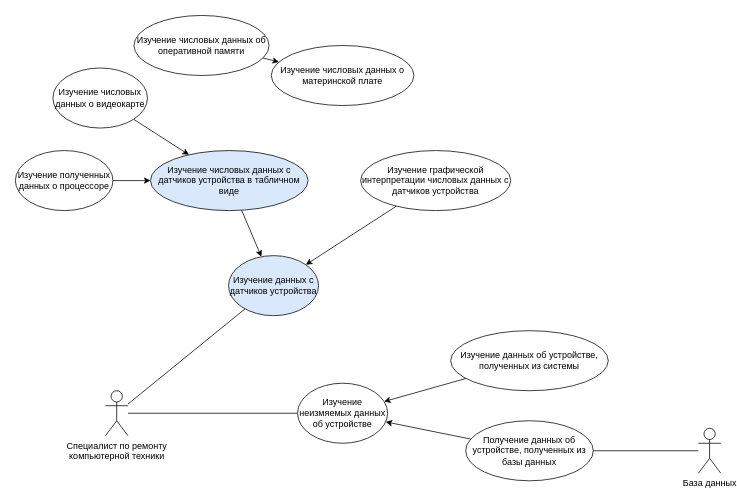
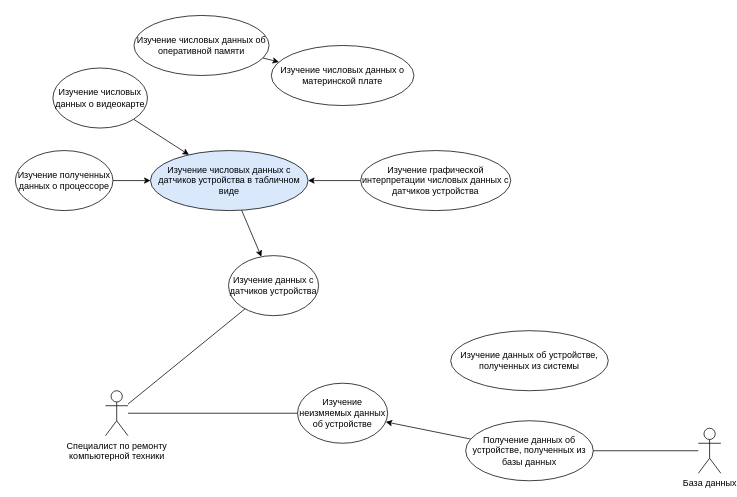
(353, 234) -> (337, 180)
(273, 285) -> (273, 285)
(426, 389) -> none
